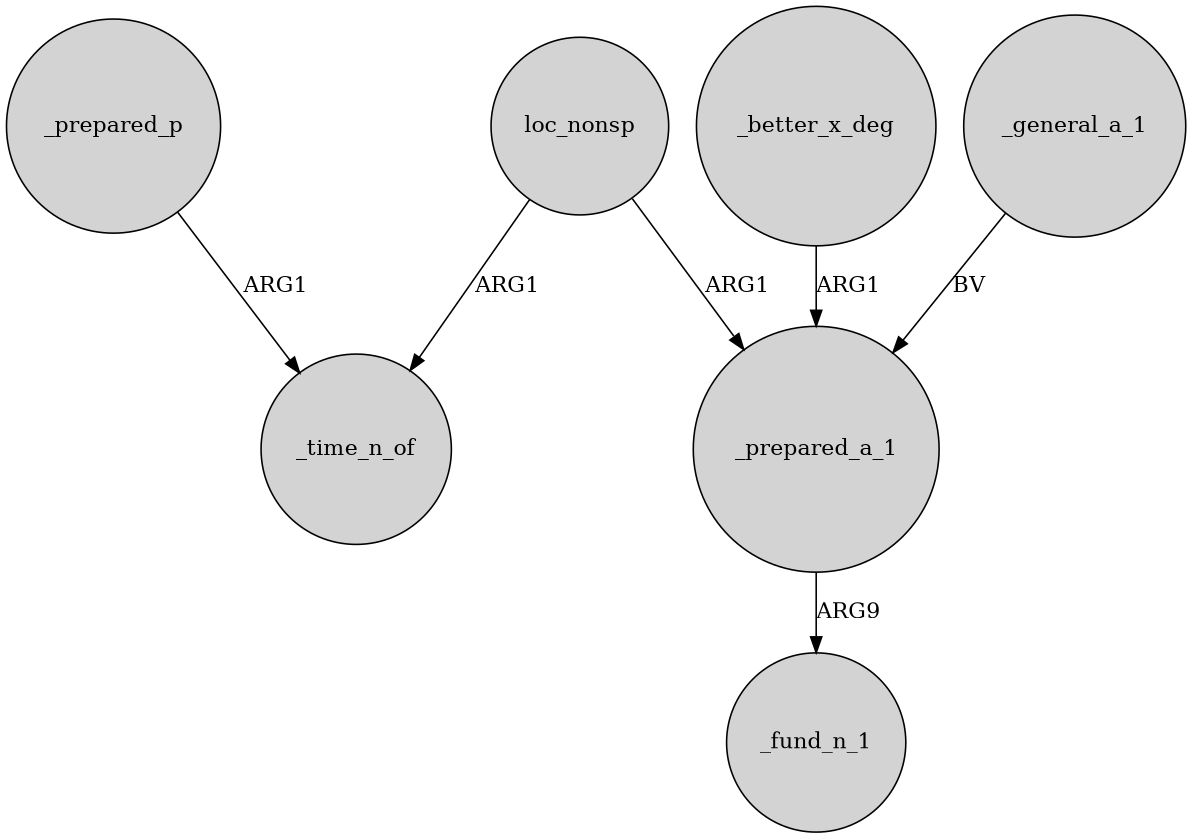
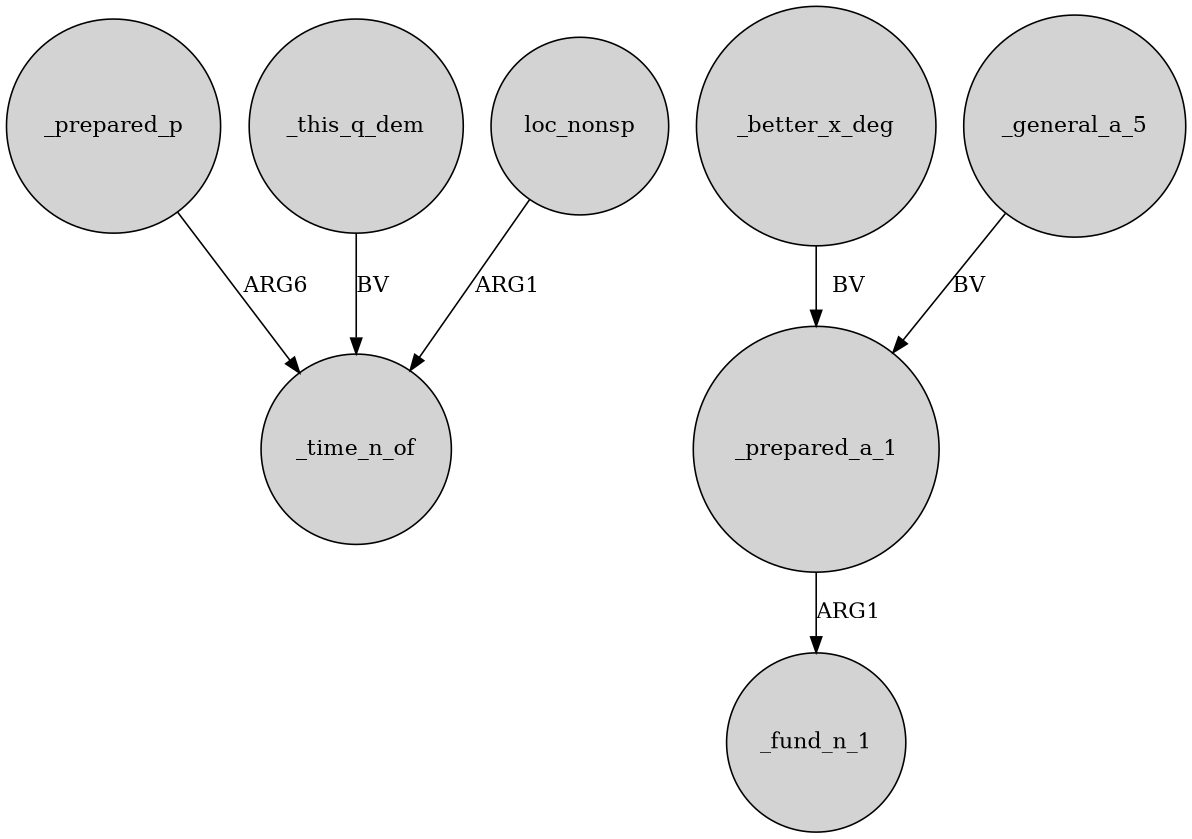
none -> (356, 126)
(1075, 126) -> (1075, 126)
(683, 267) -> none
(276, 286) -> (276, 286)
(849, 286) -> (849, 286)
(849, 612) -> (849, 612)
